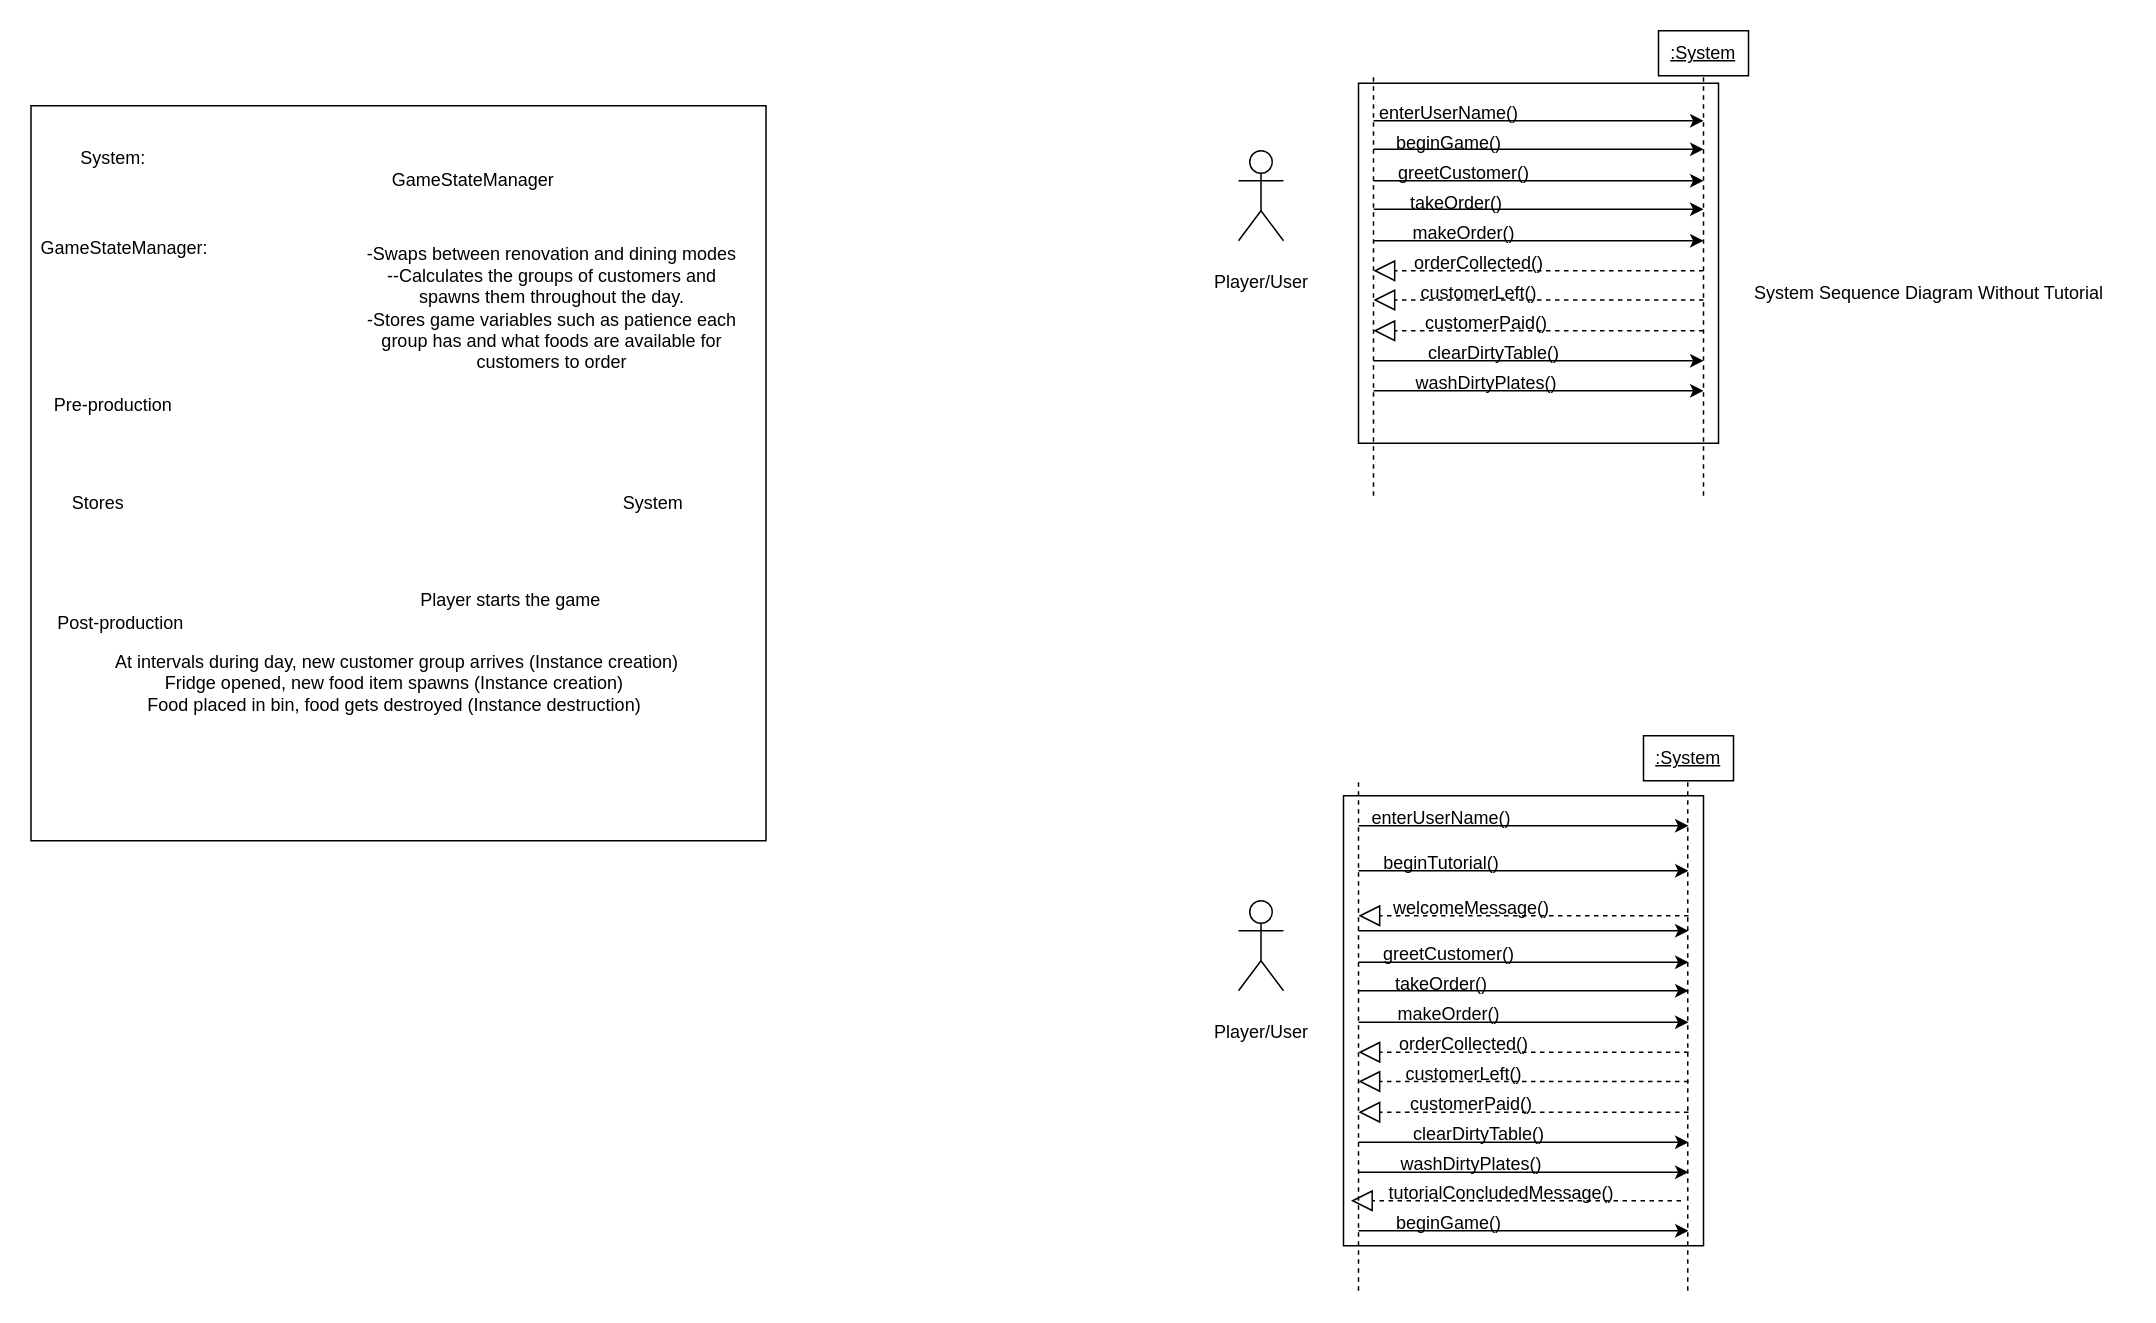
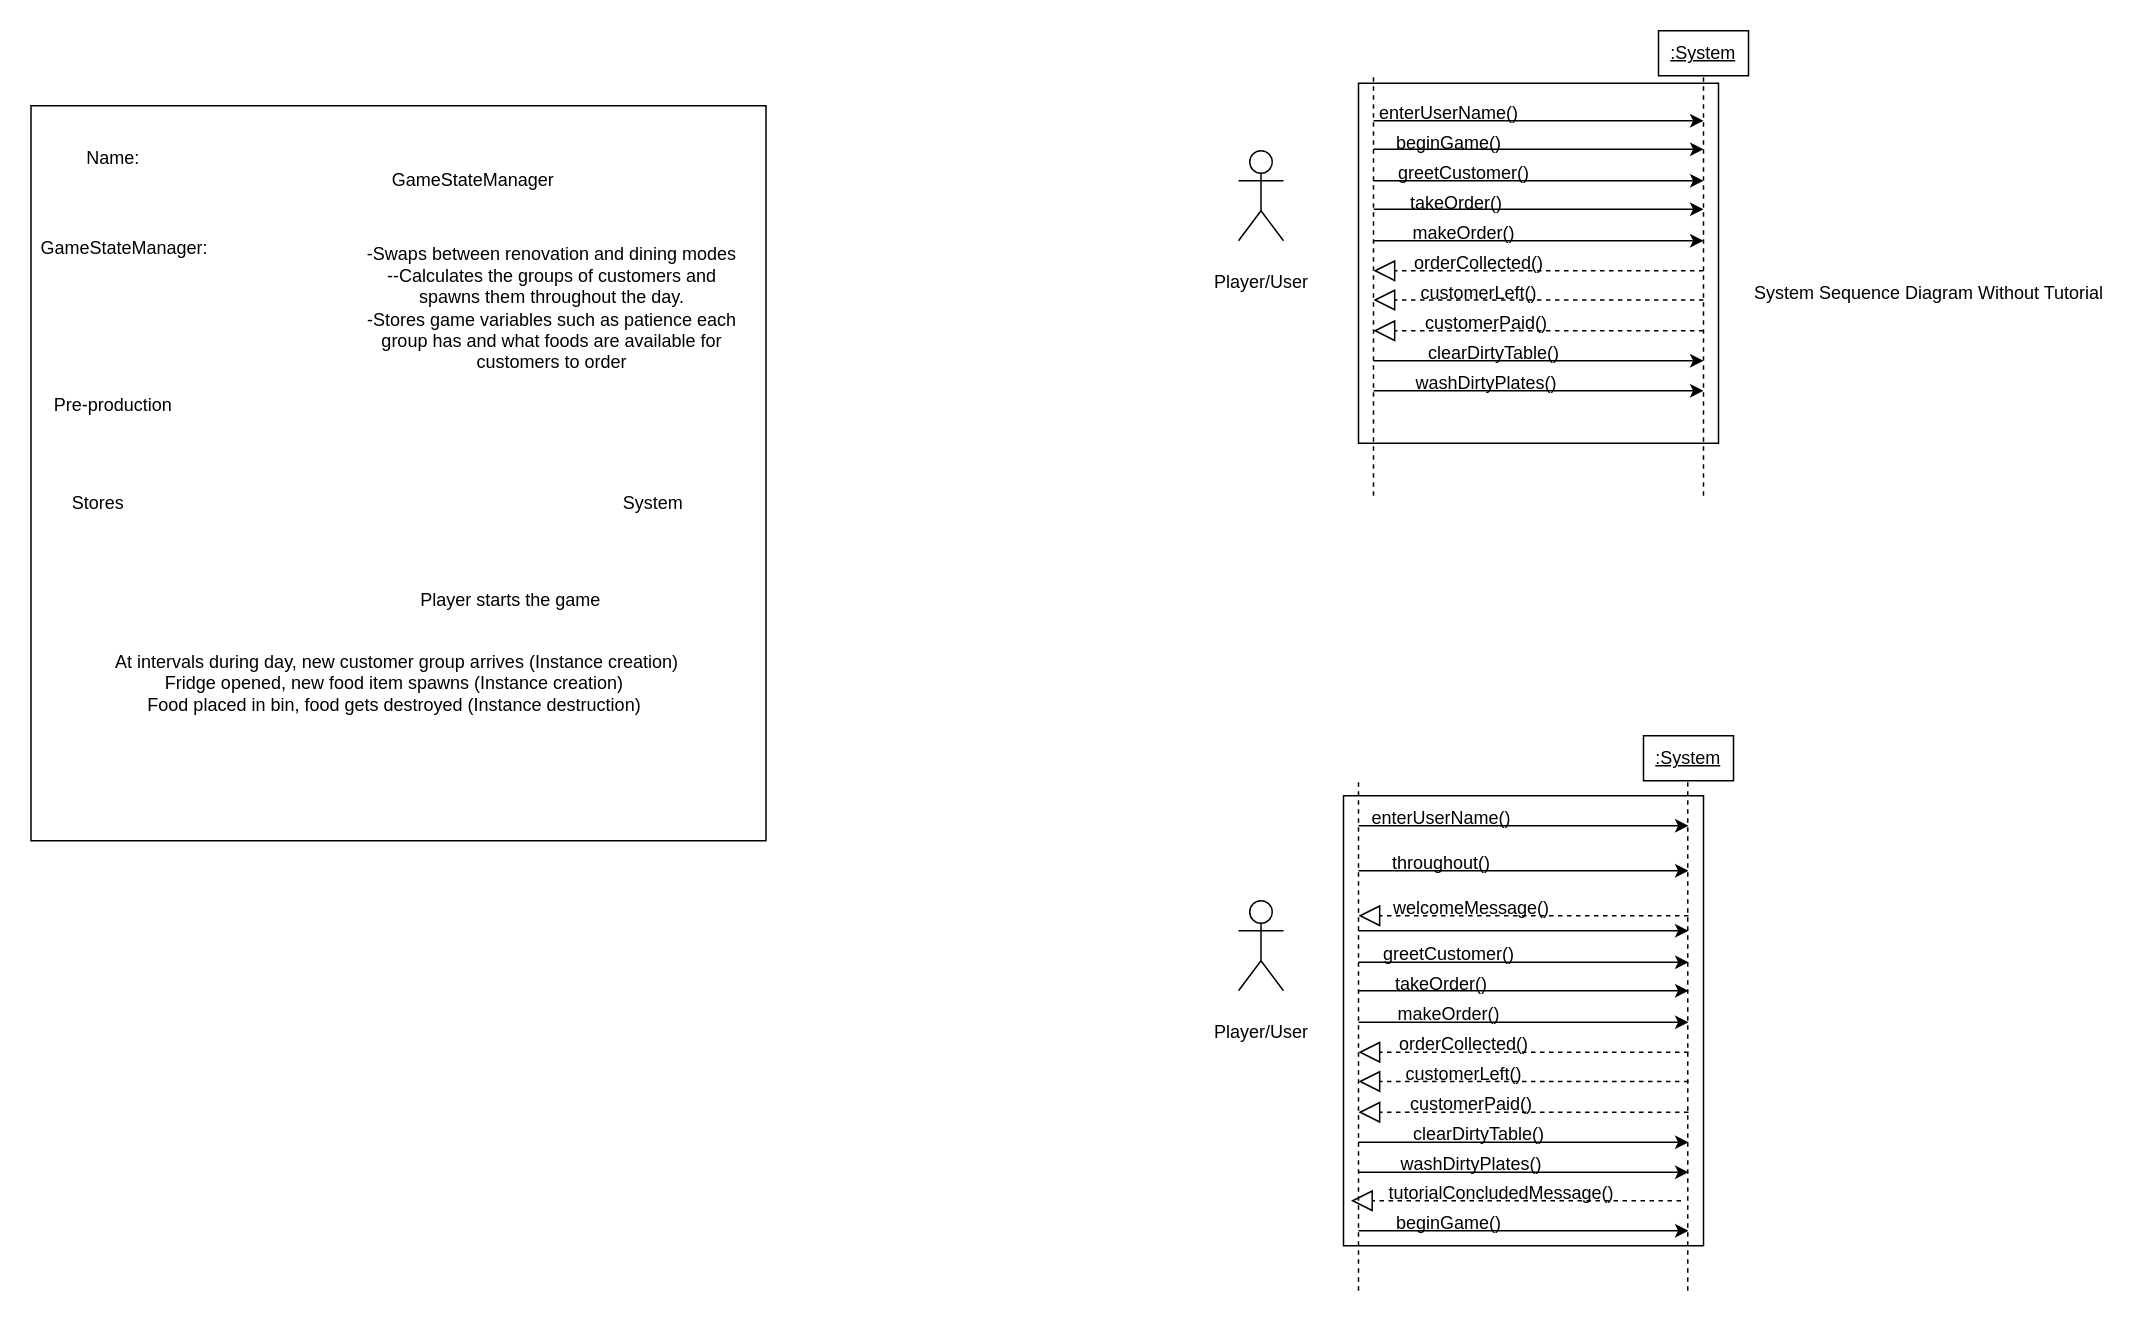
(113, 158) -> (113, 158)
(121, 623) -> none
(1442, 863) -> (1442, 863)
